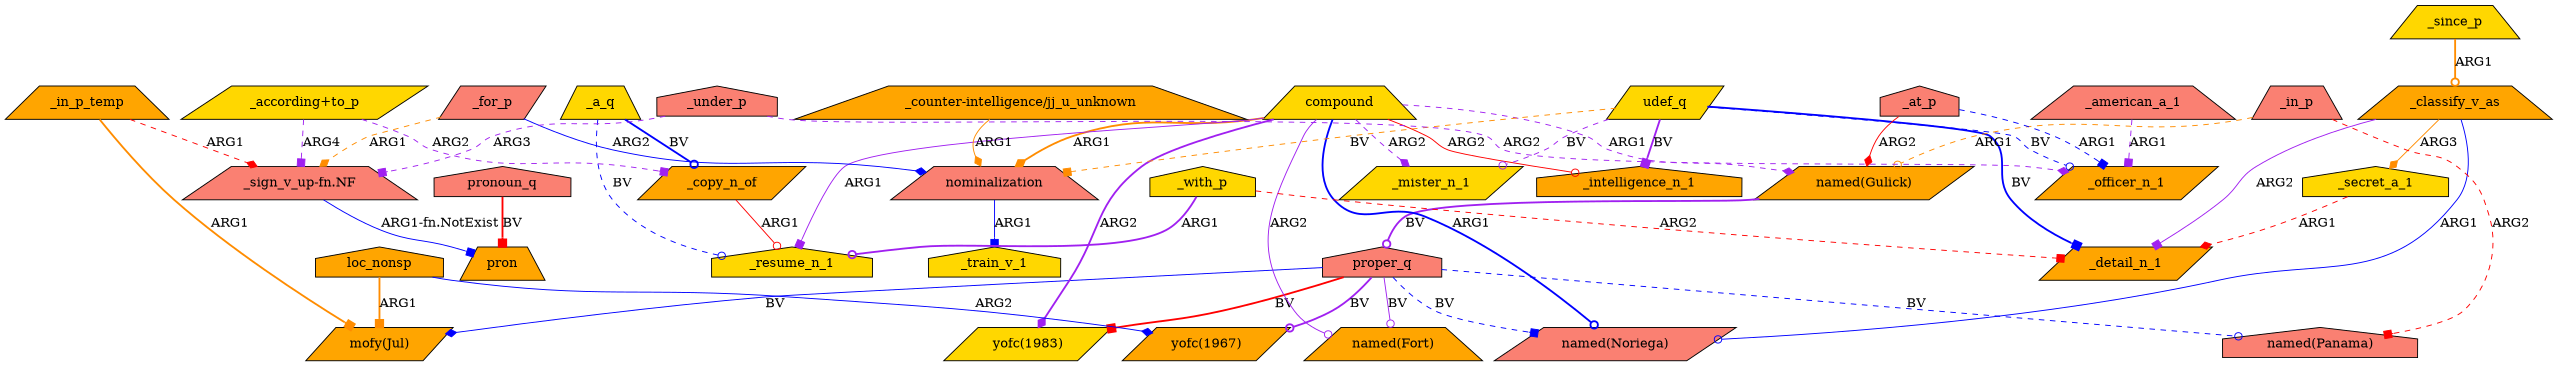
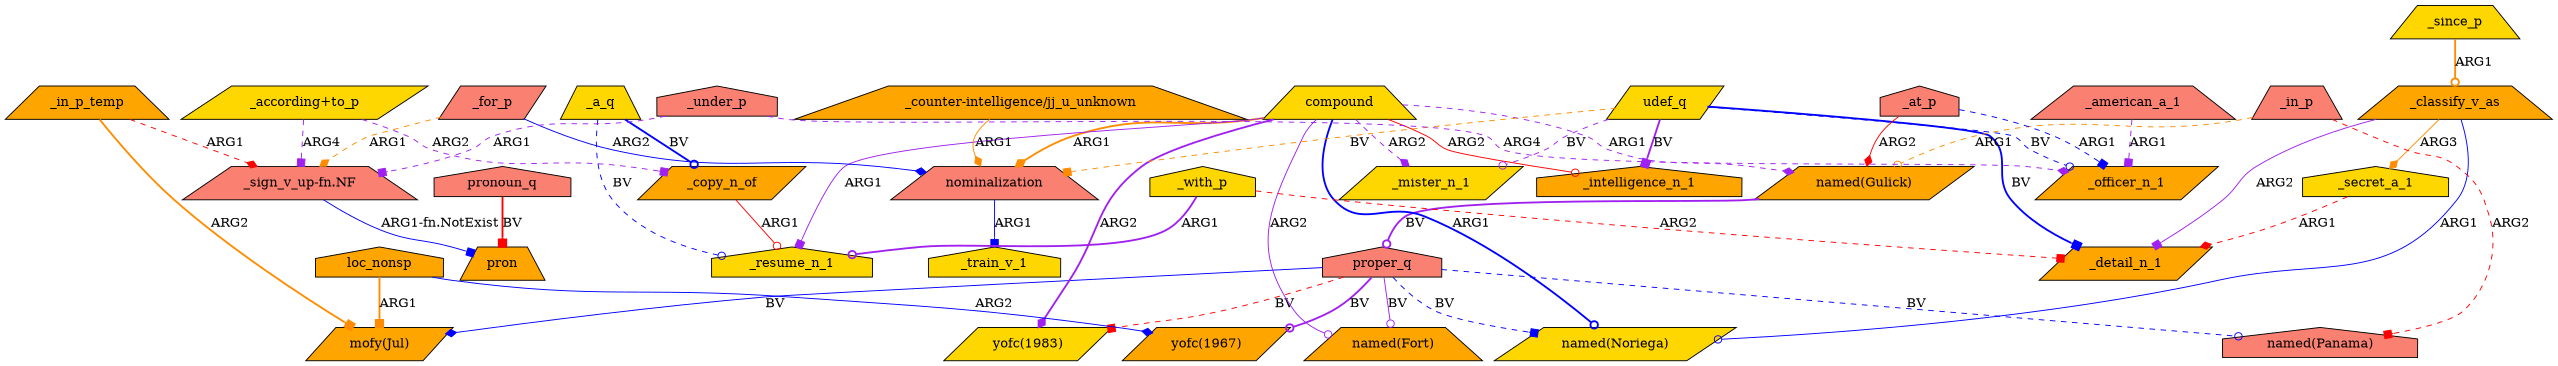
(512, 143) -> (512, 143)
(1522, 143) -> (1522, 143)
(230, 223) -> (230, 223)
(1232, 309) -> (1232, 309)
(1615, 344) -> (1615, 344)
